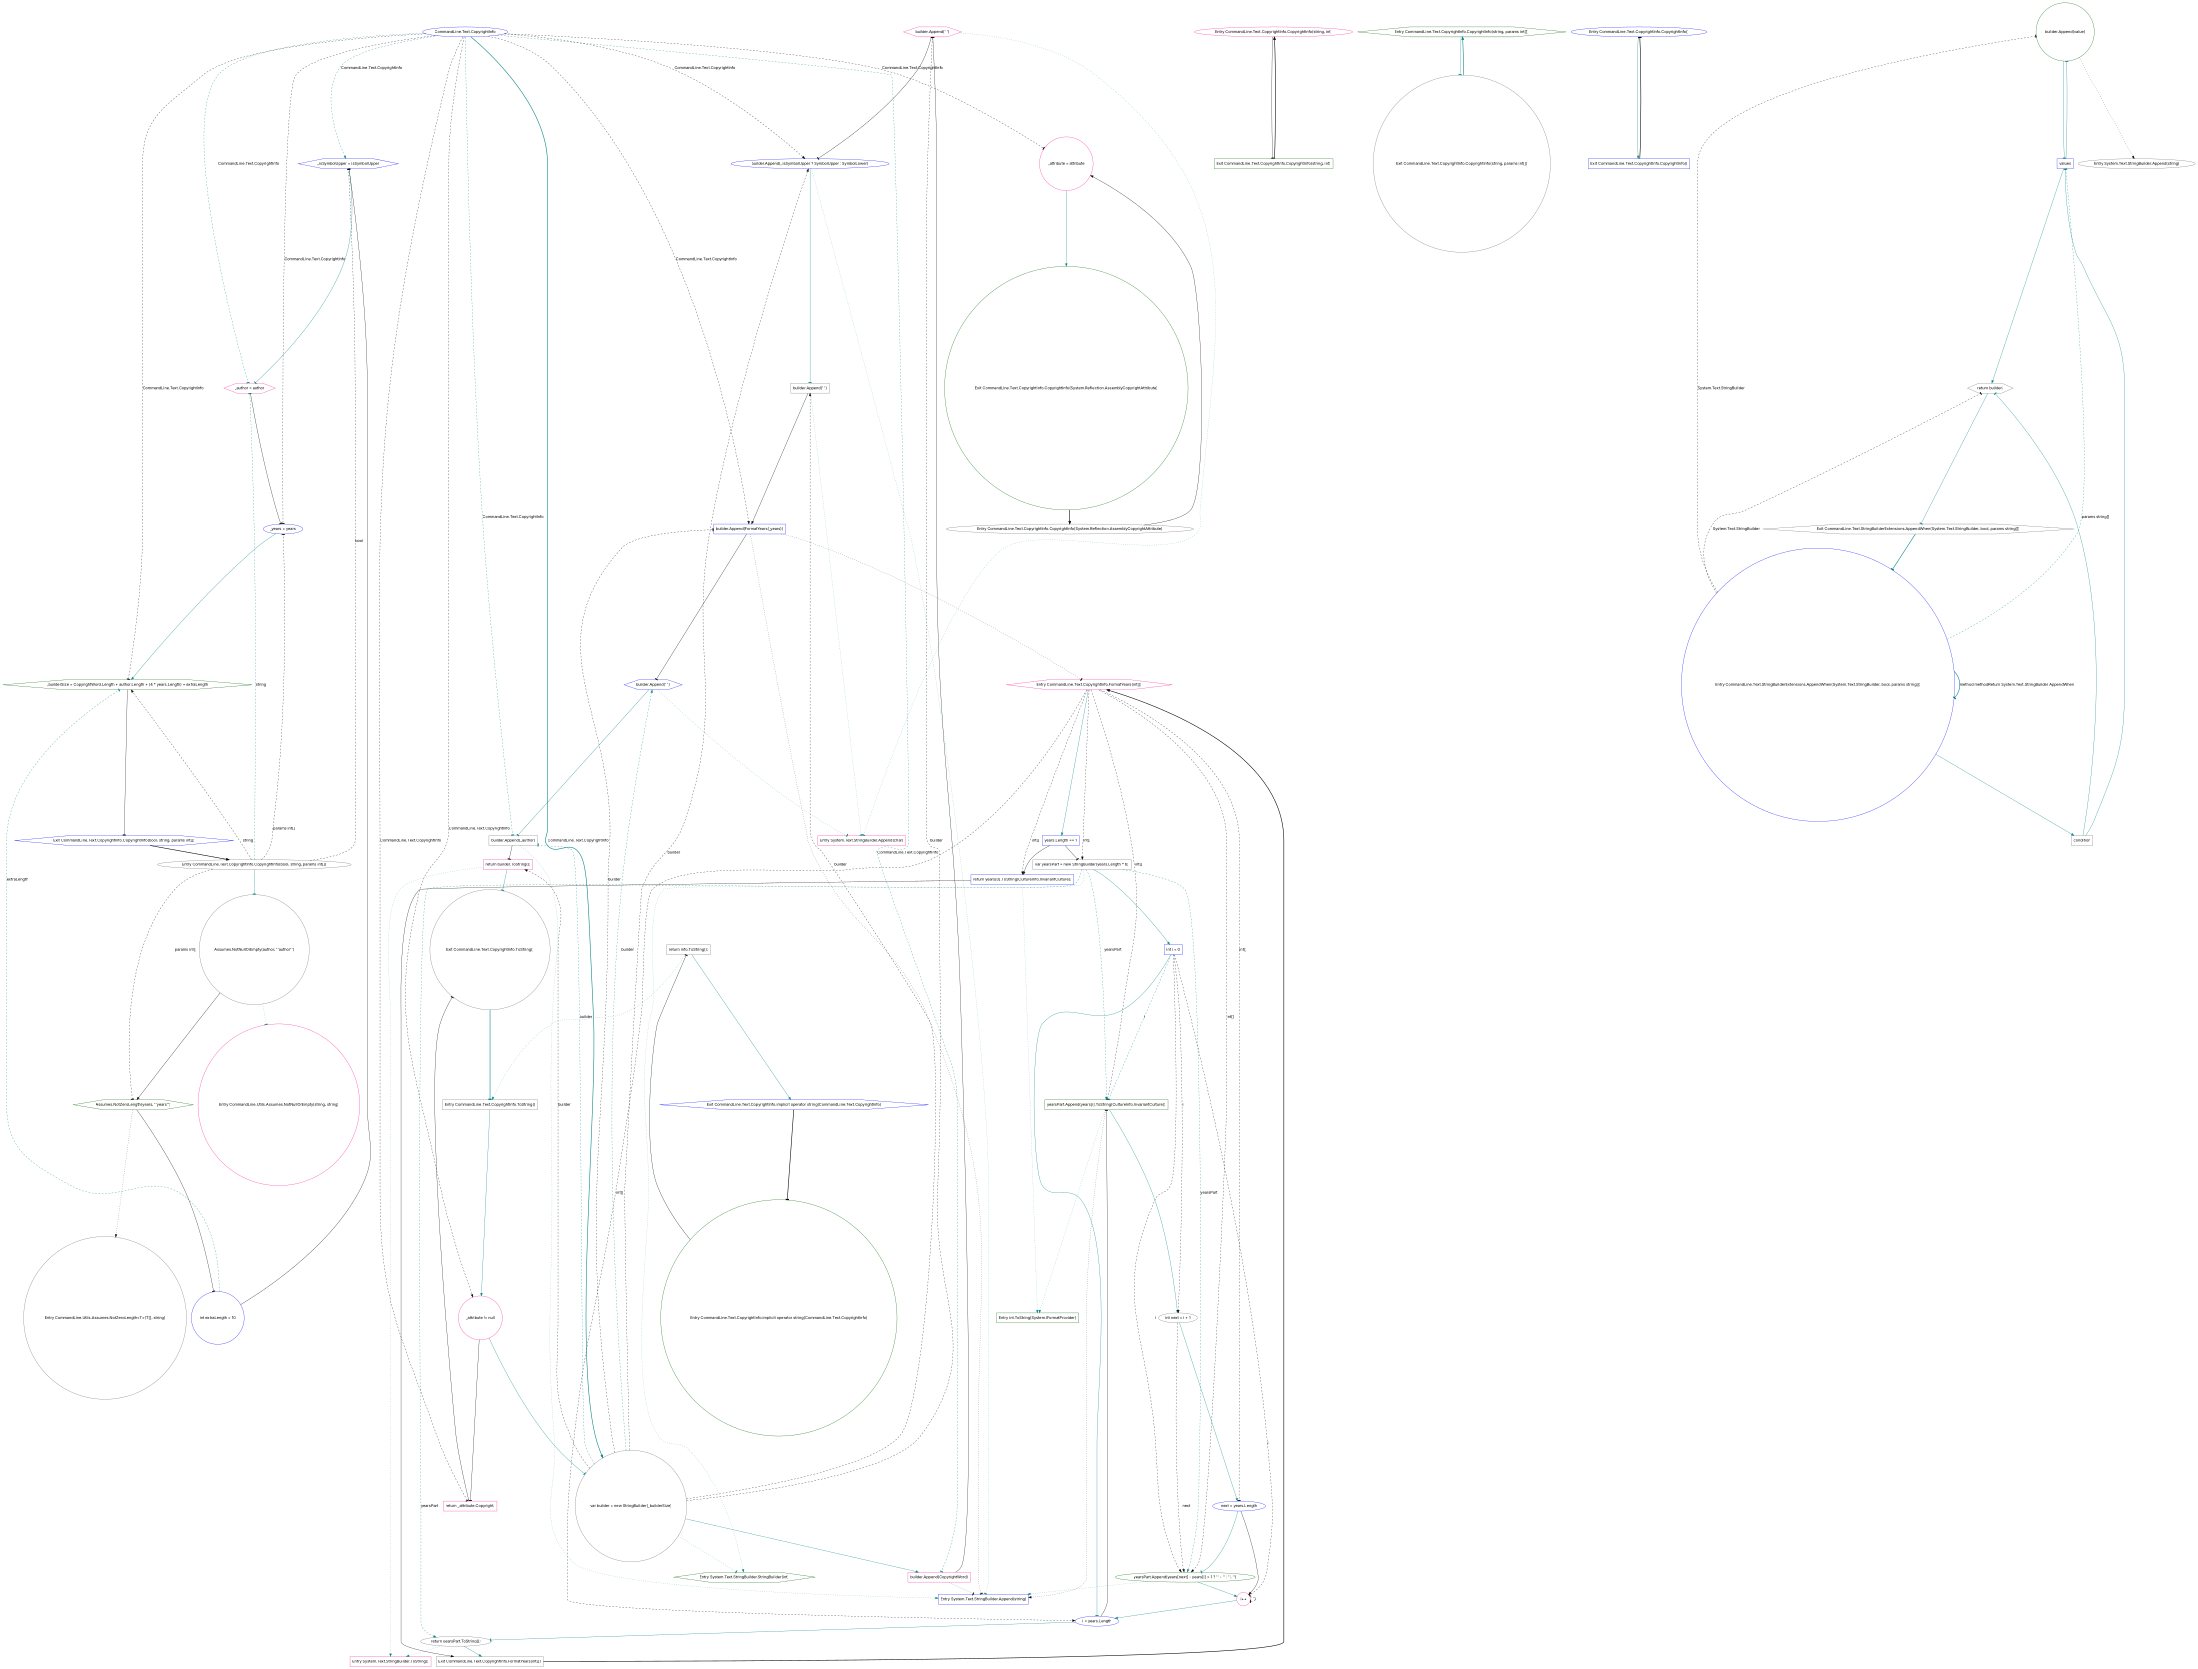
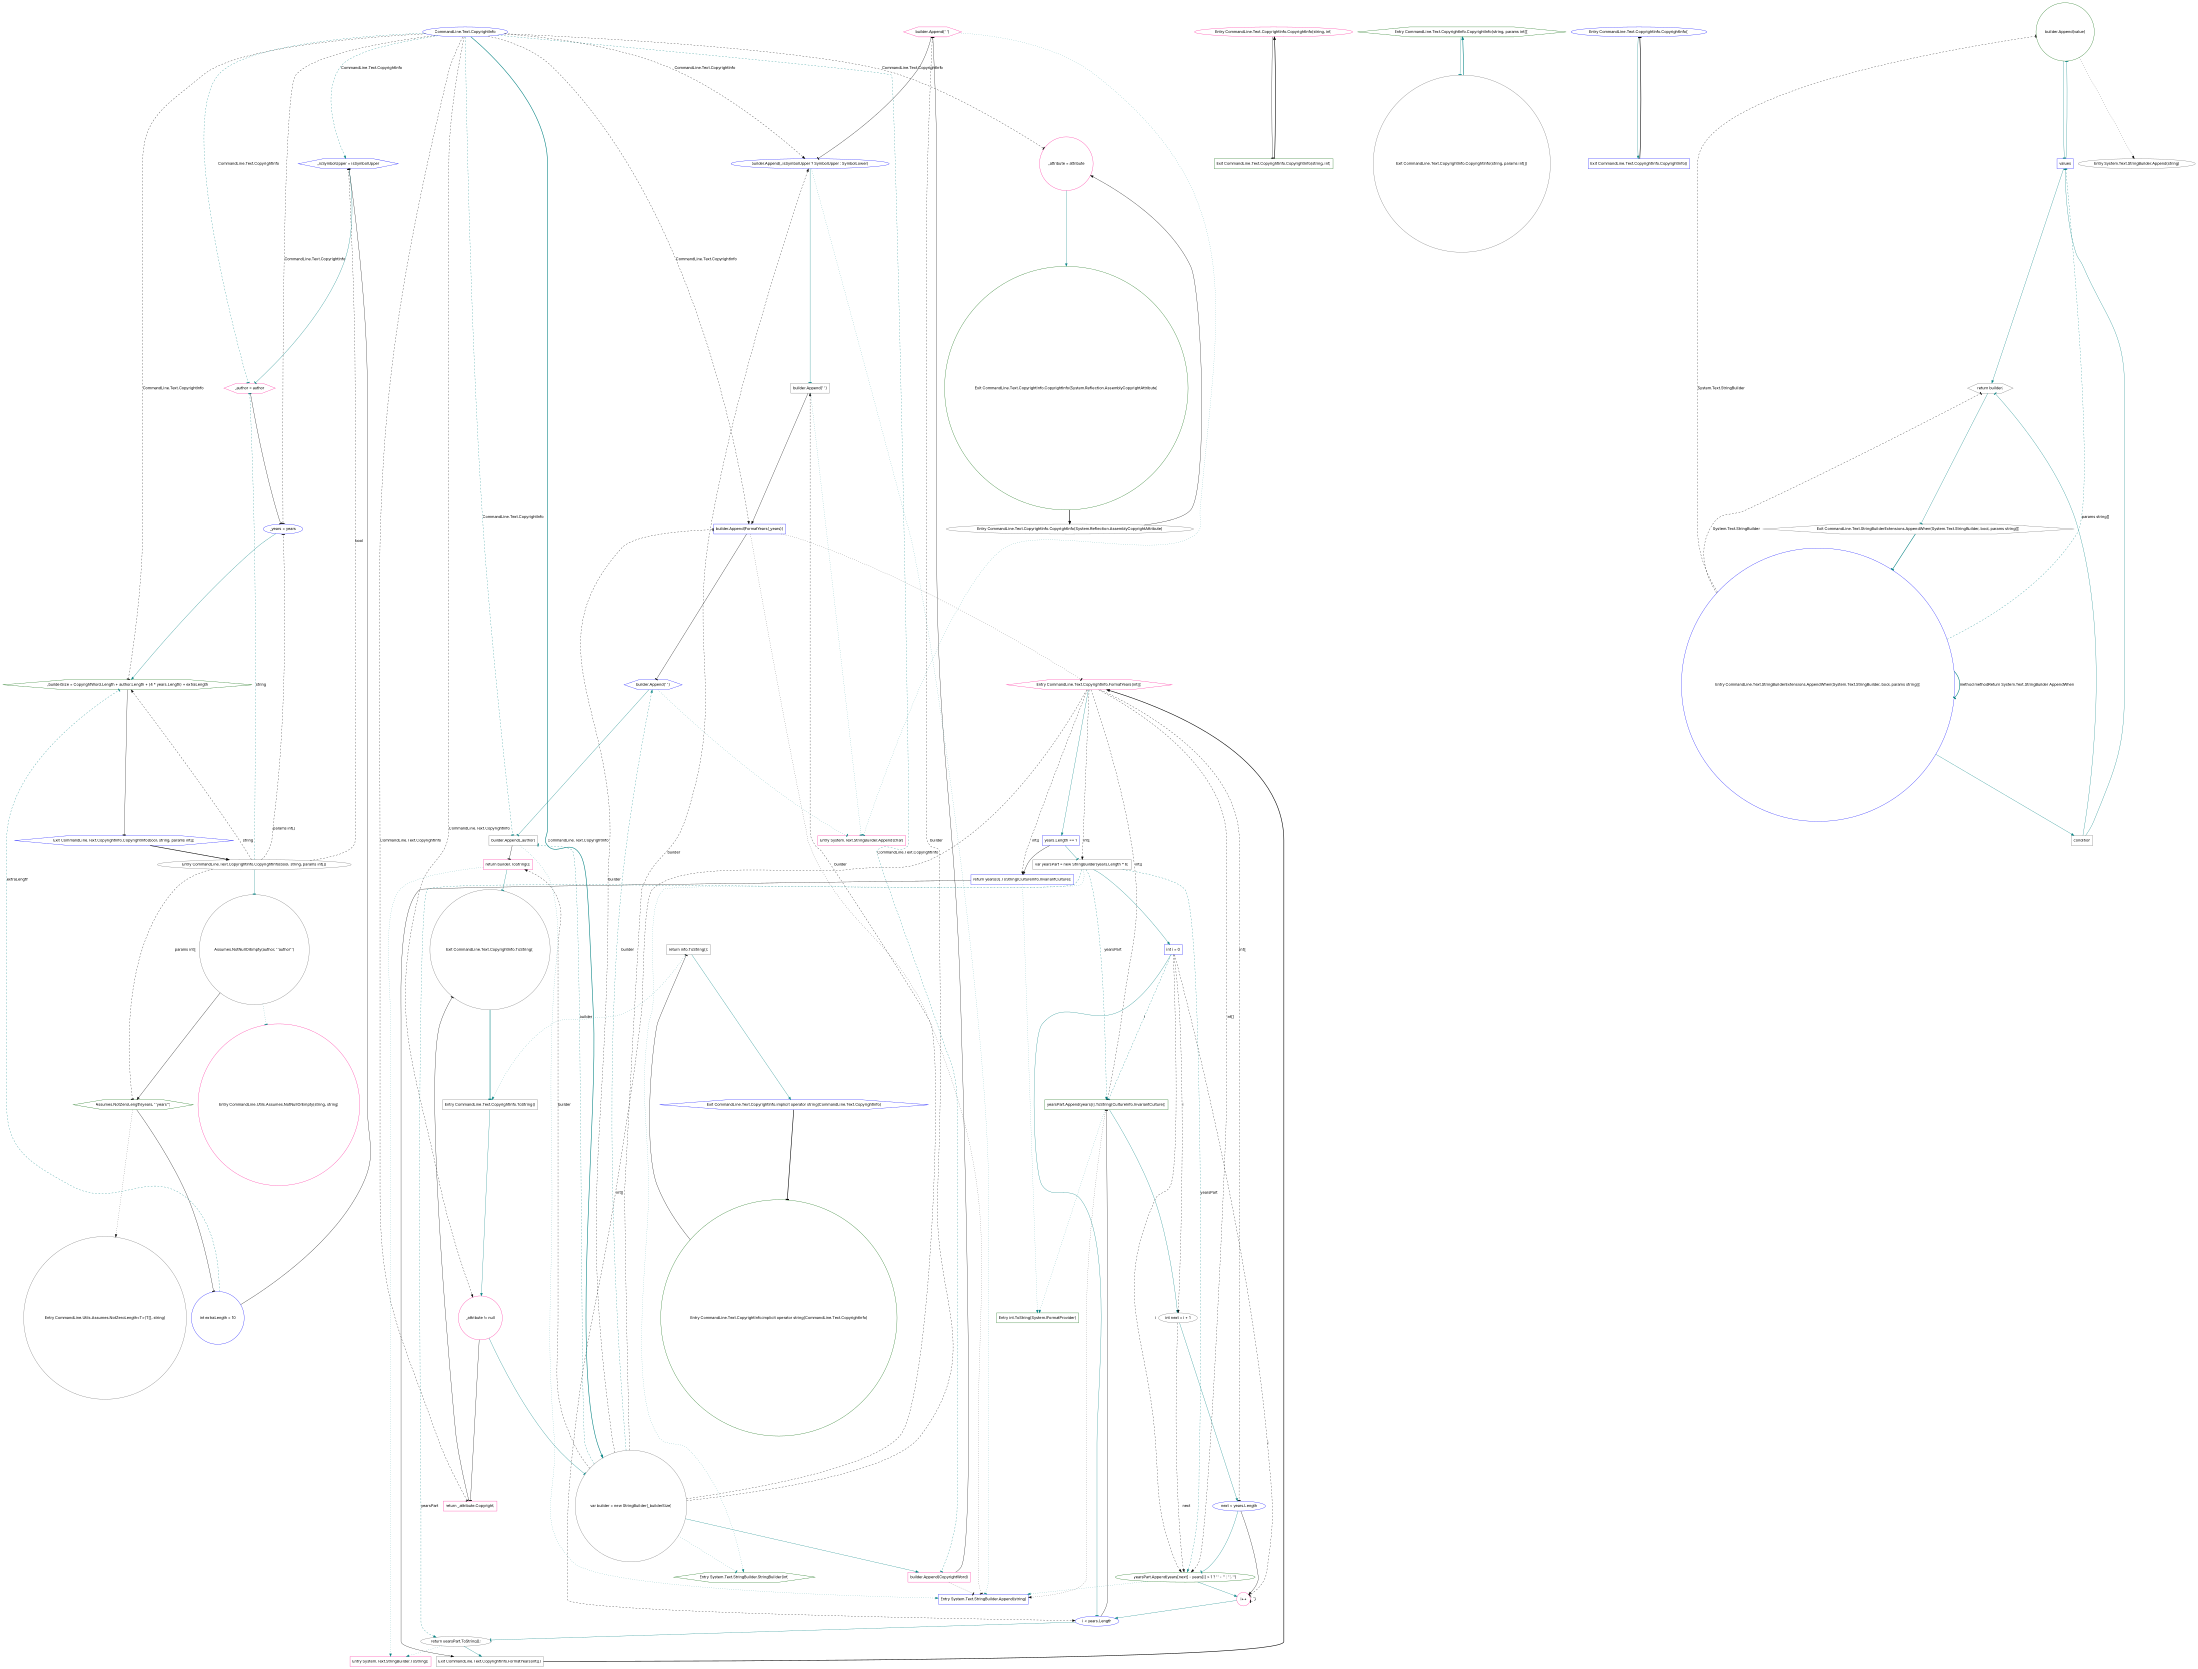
(1071, 852) -> (1071, 852)
